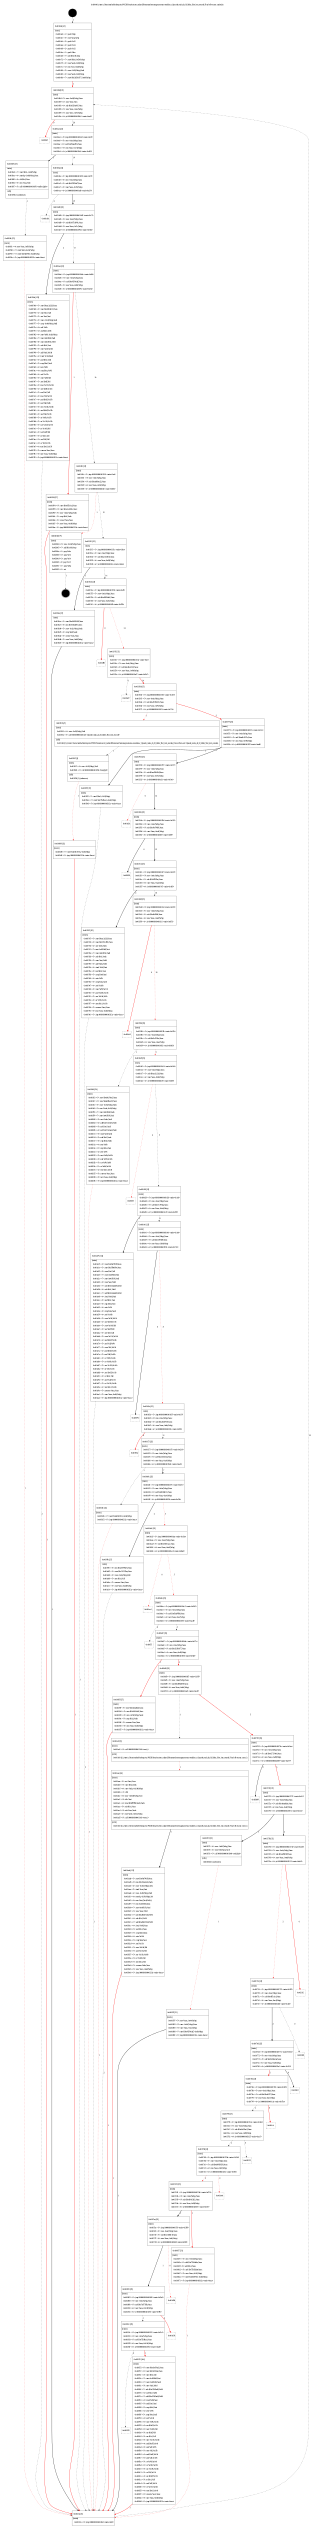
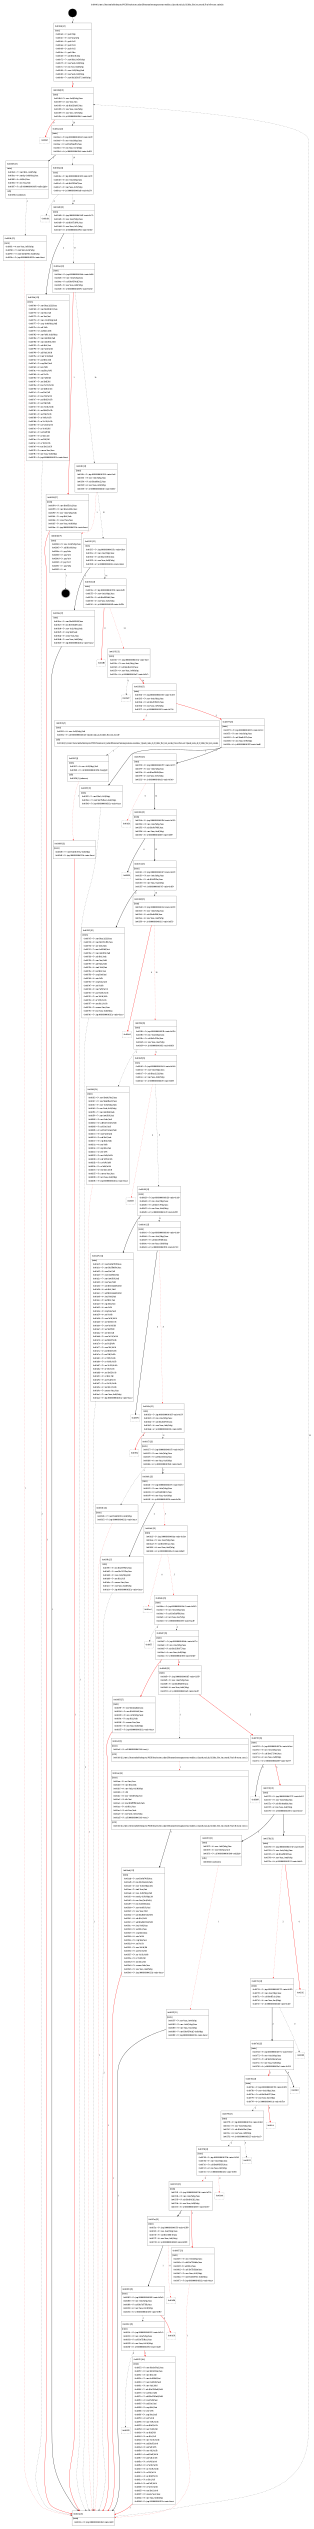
(73, 198) -> (73, 198)
